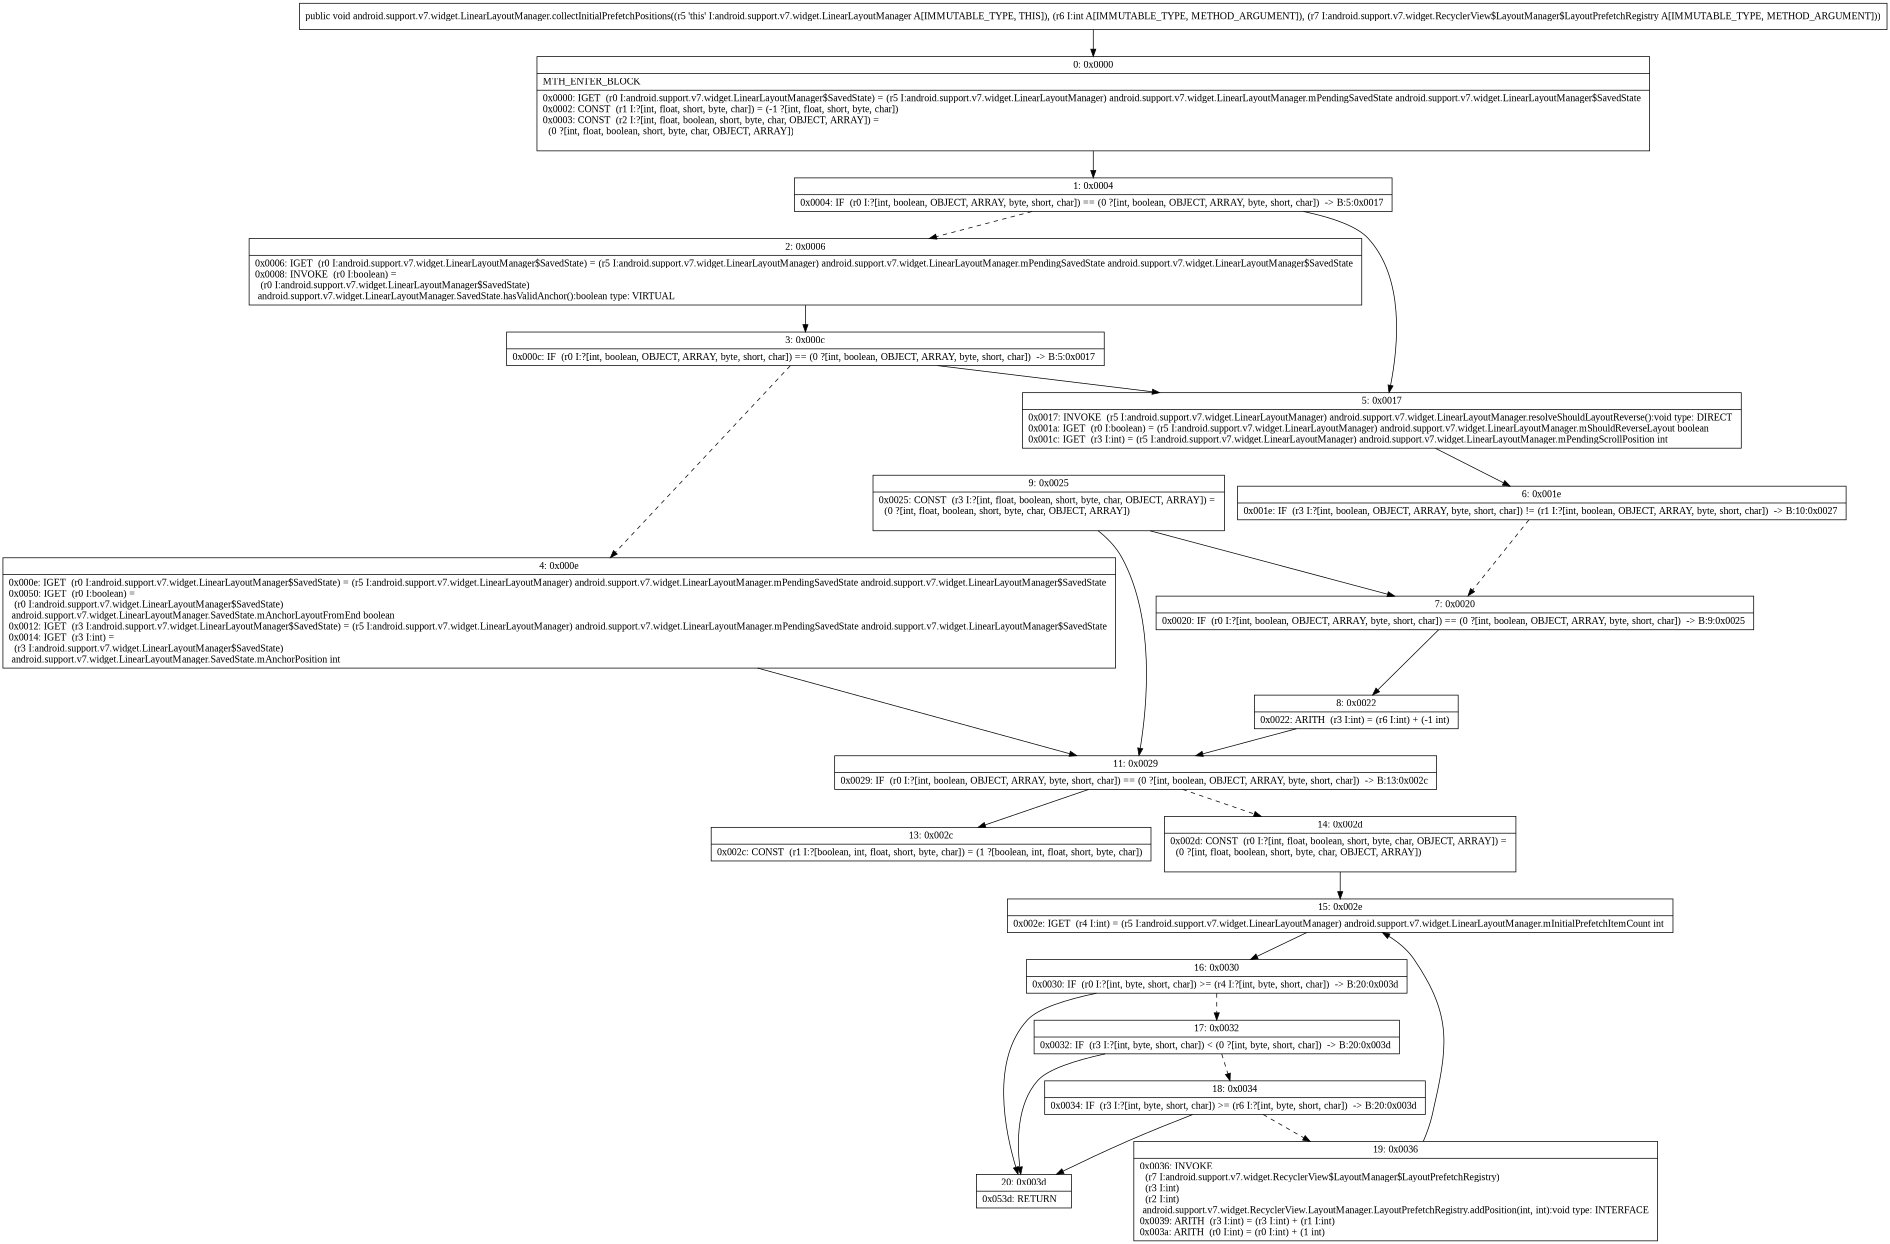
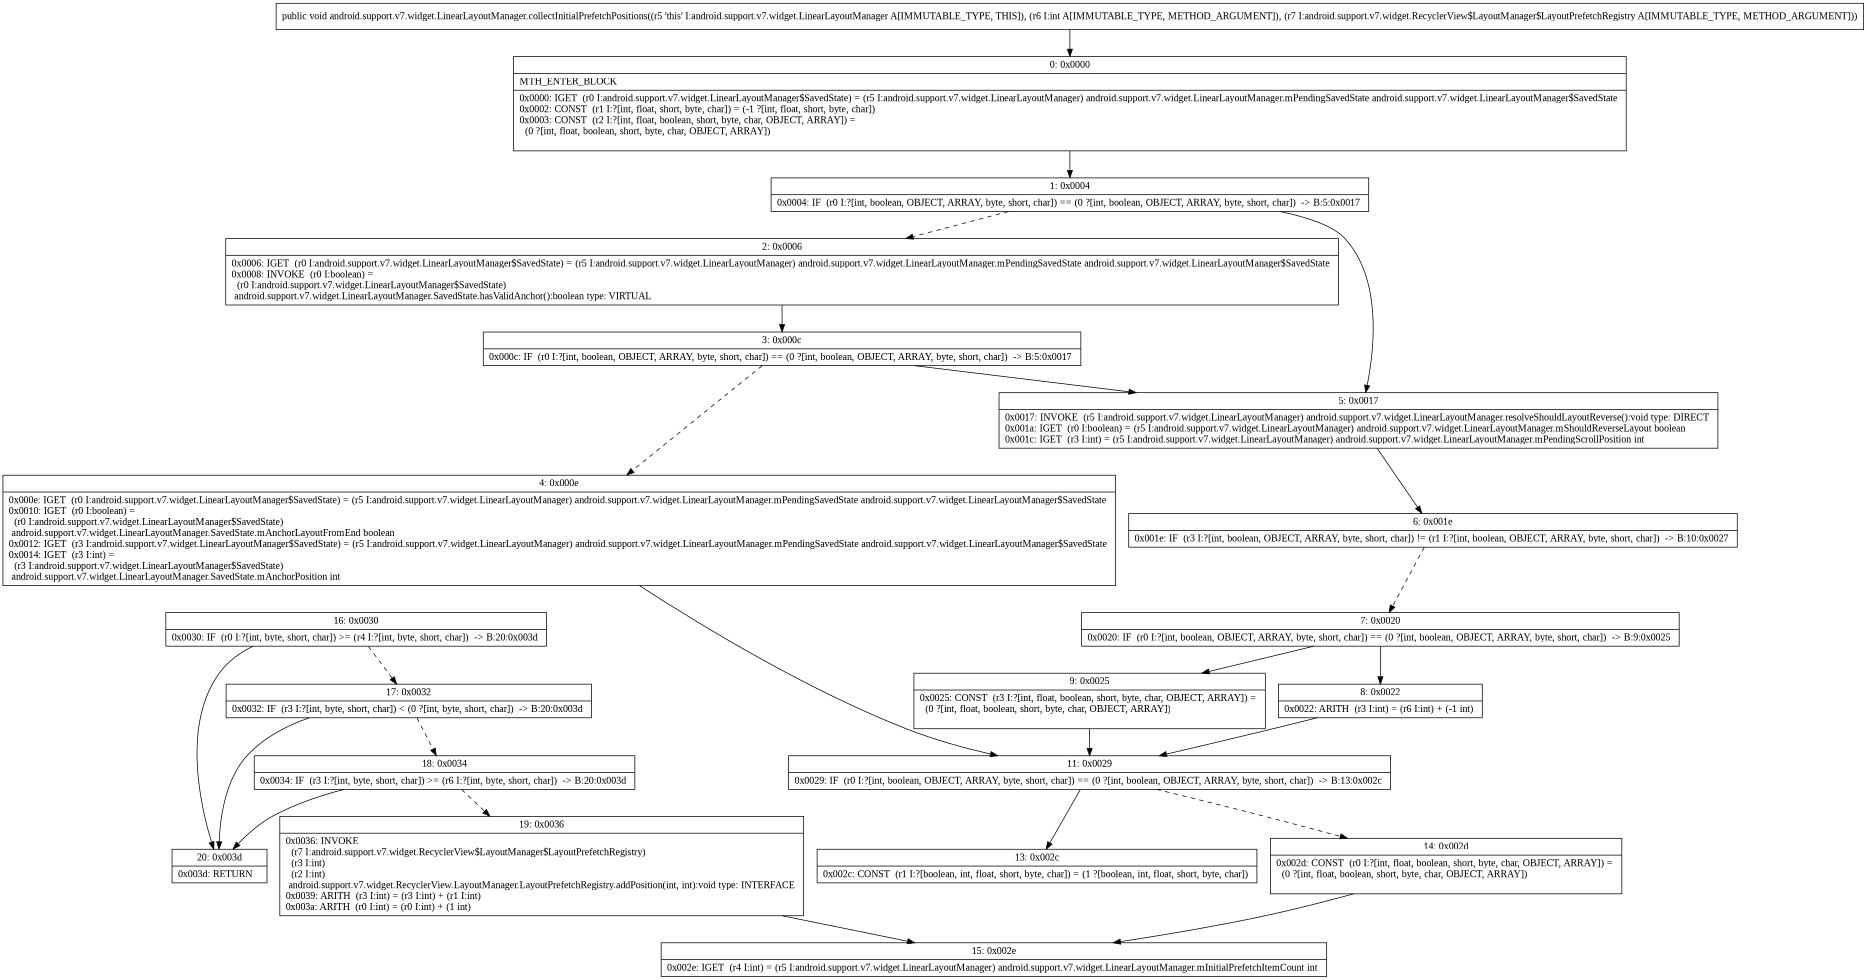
(1269, 563) -> (1261, 659)
(74, 594) -> (74, 511)
(1282, 944) -> none
(1024, 1199) -> (220, 874)
